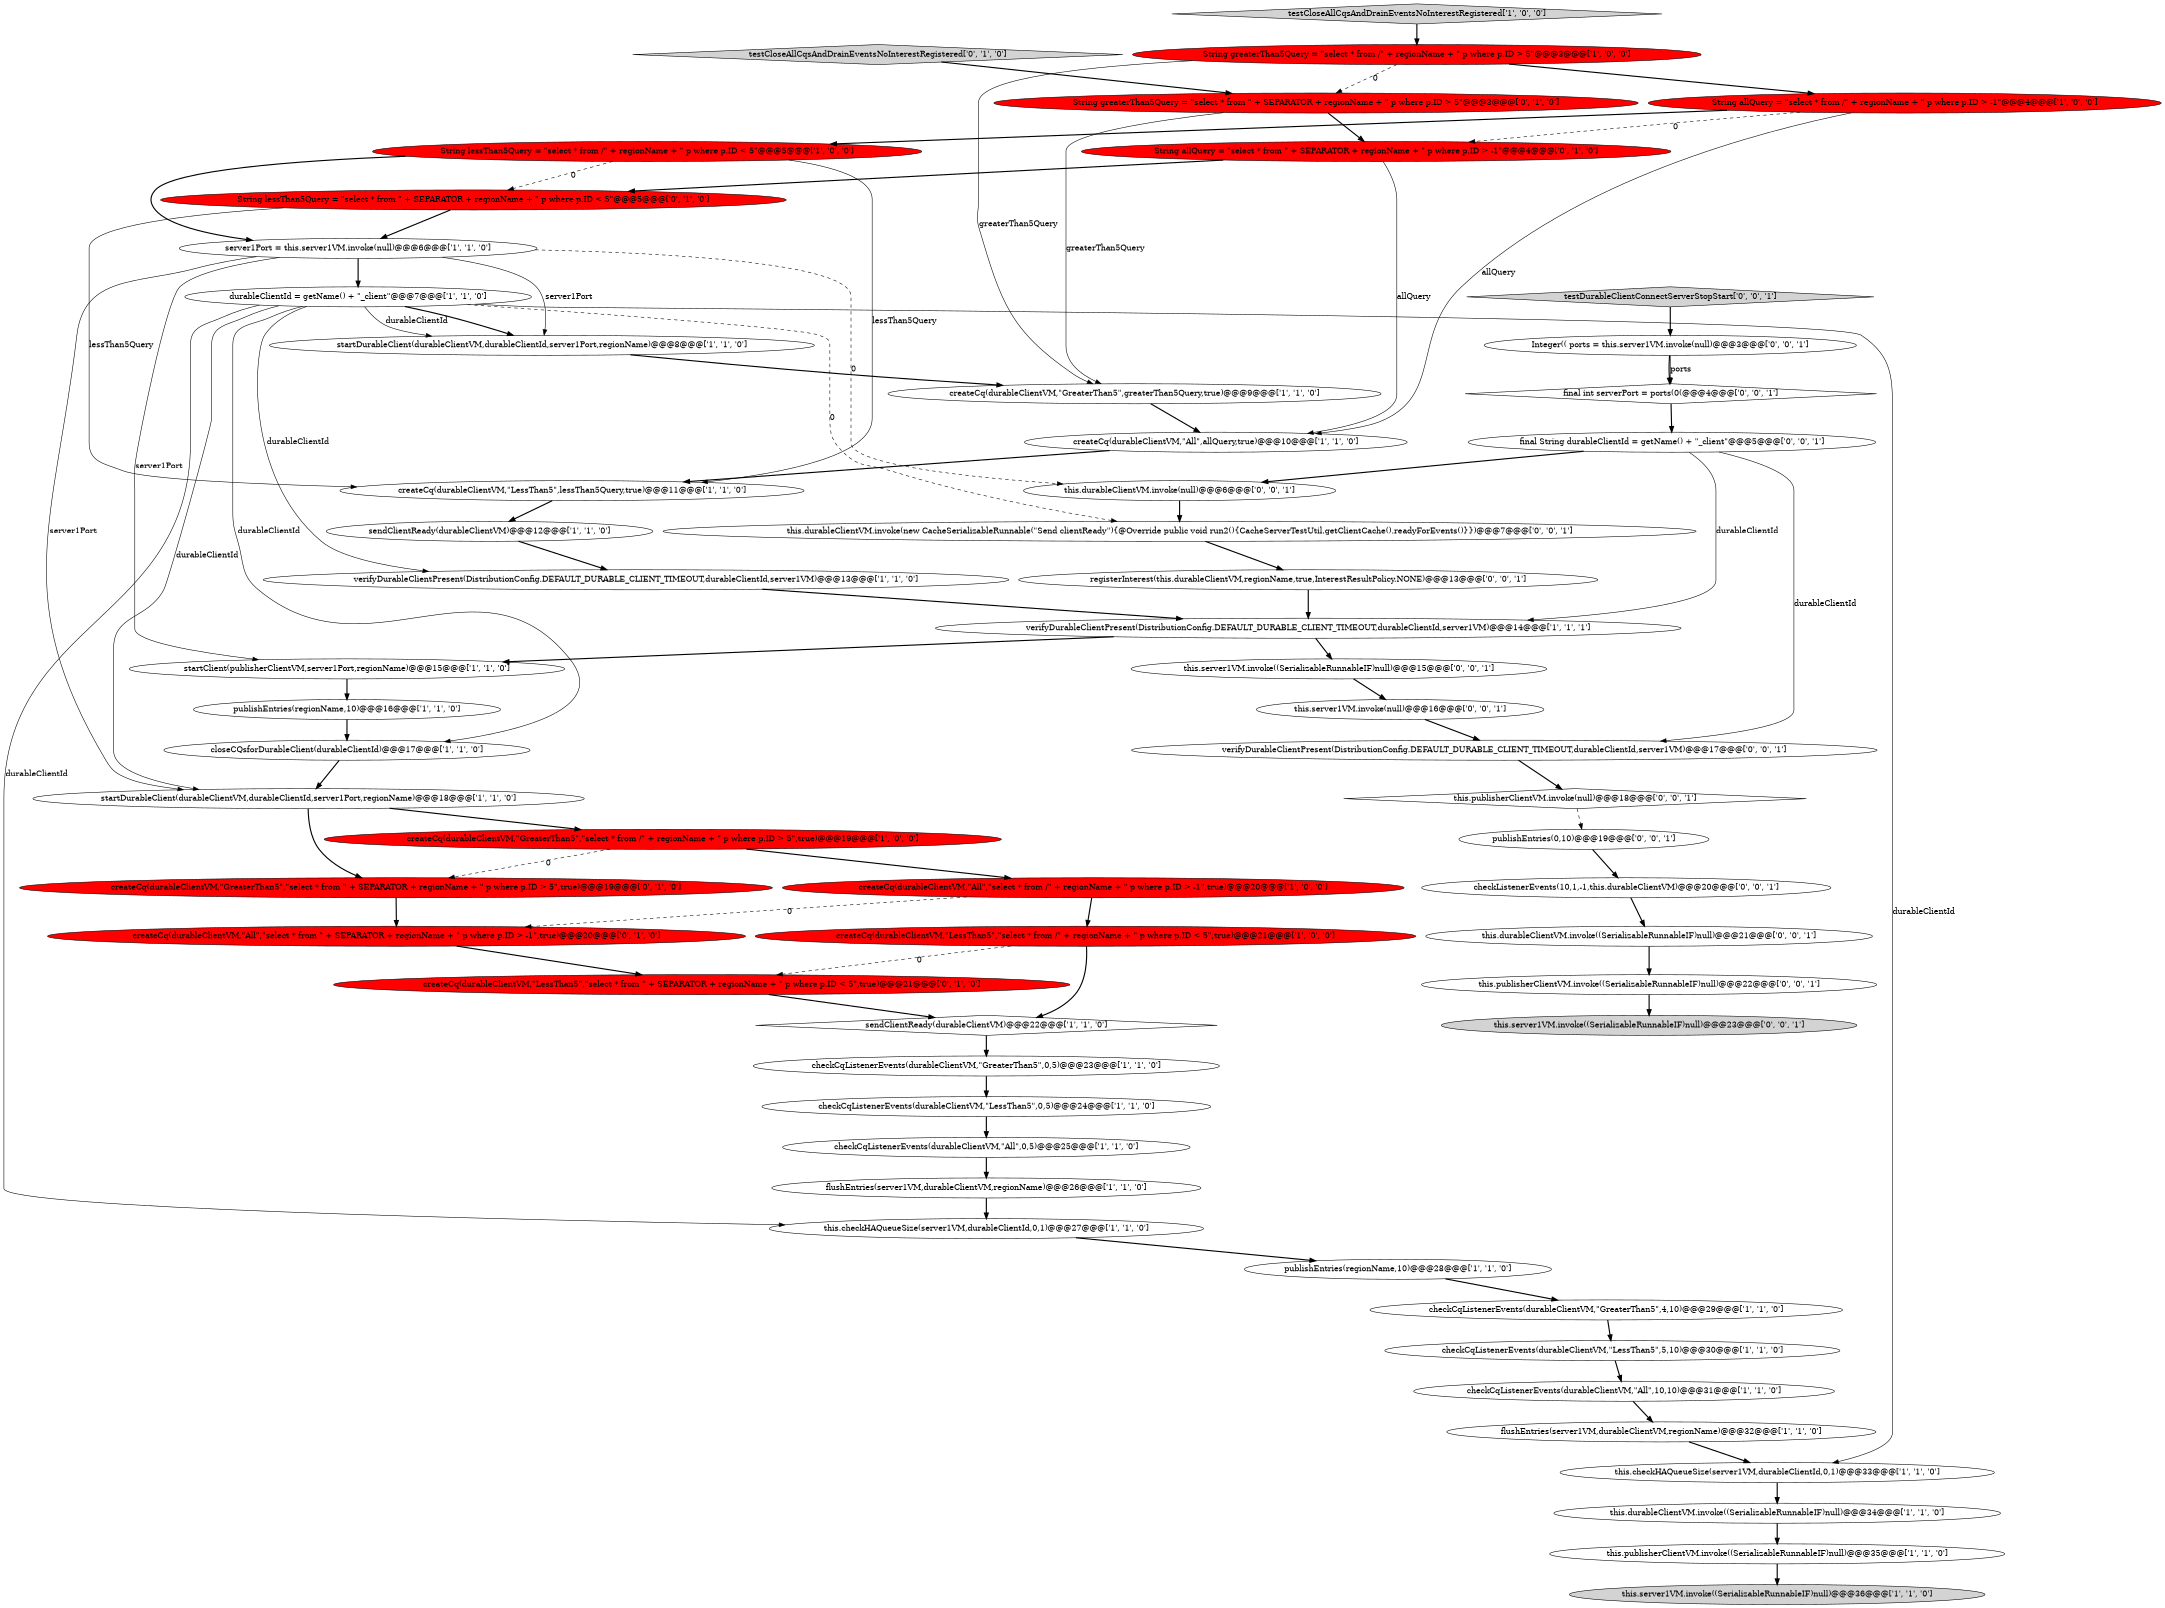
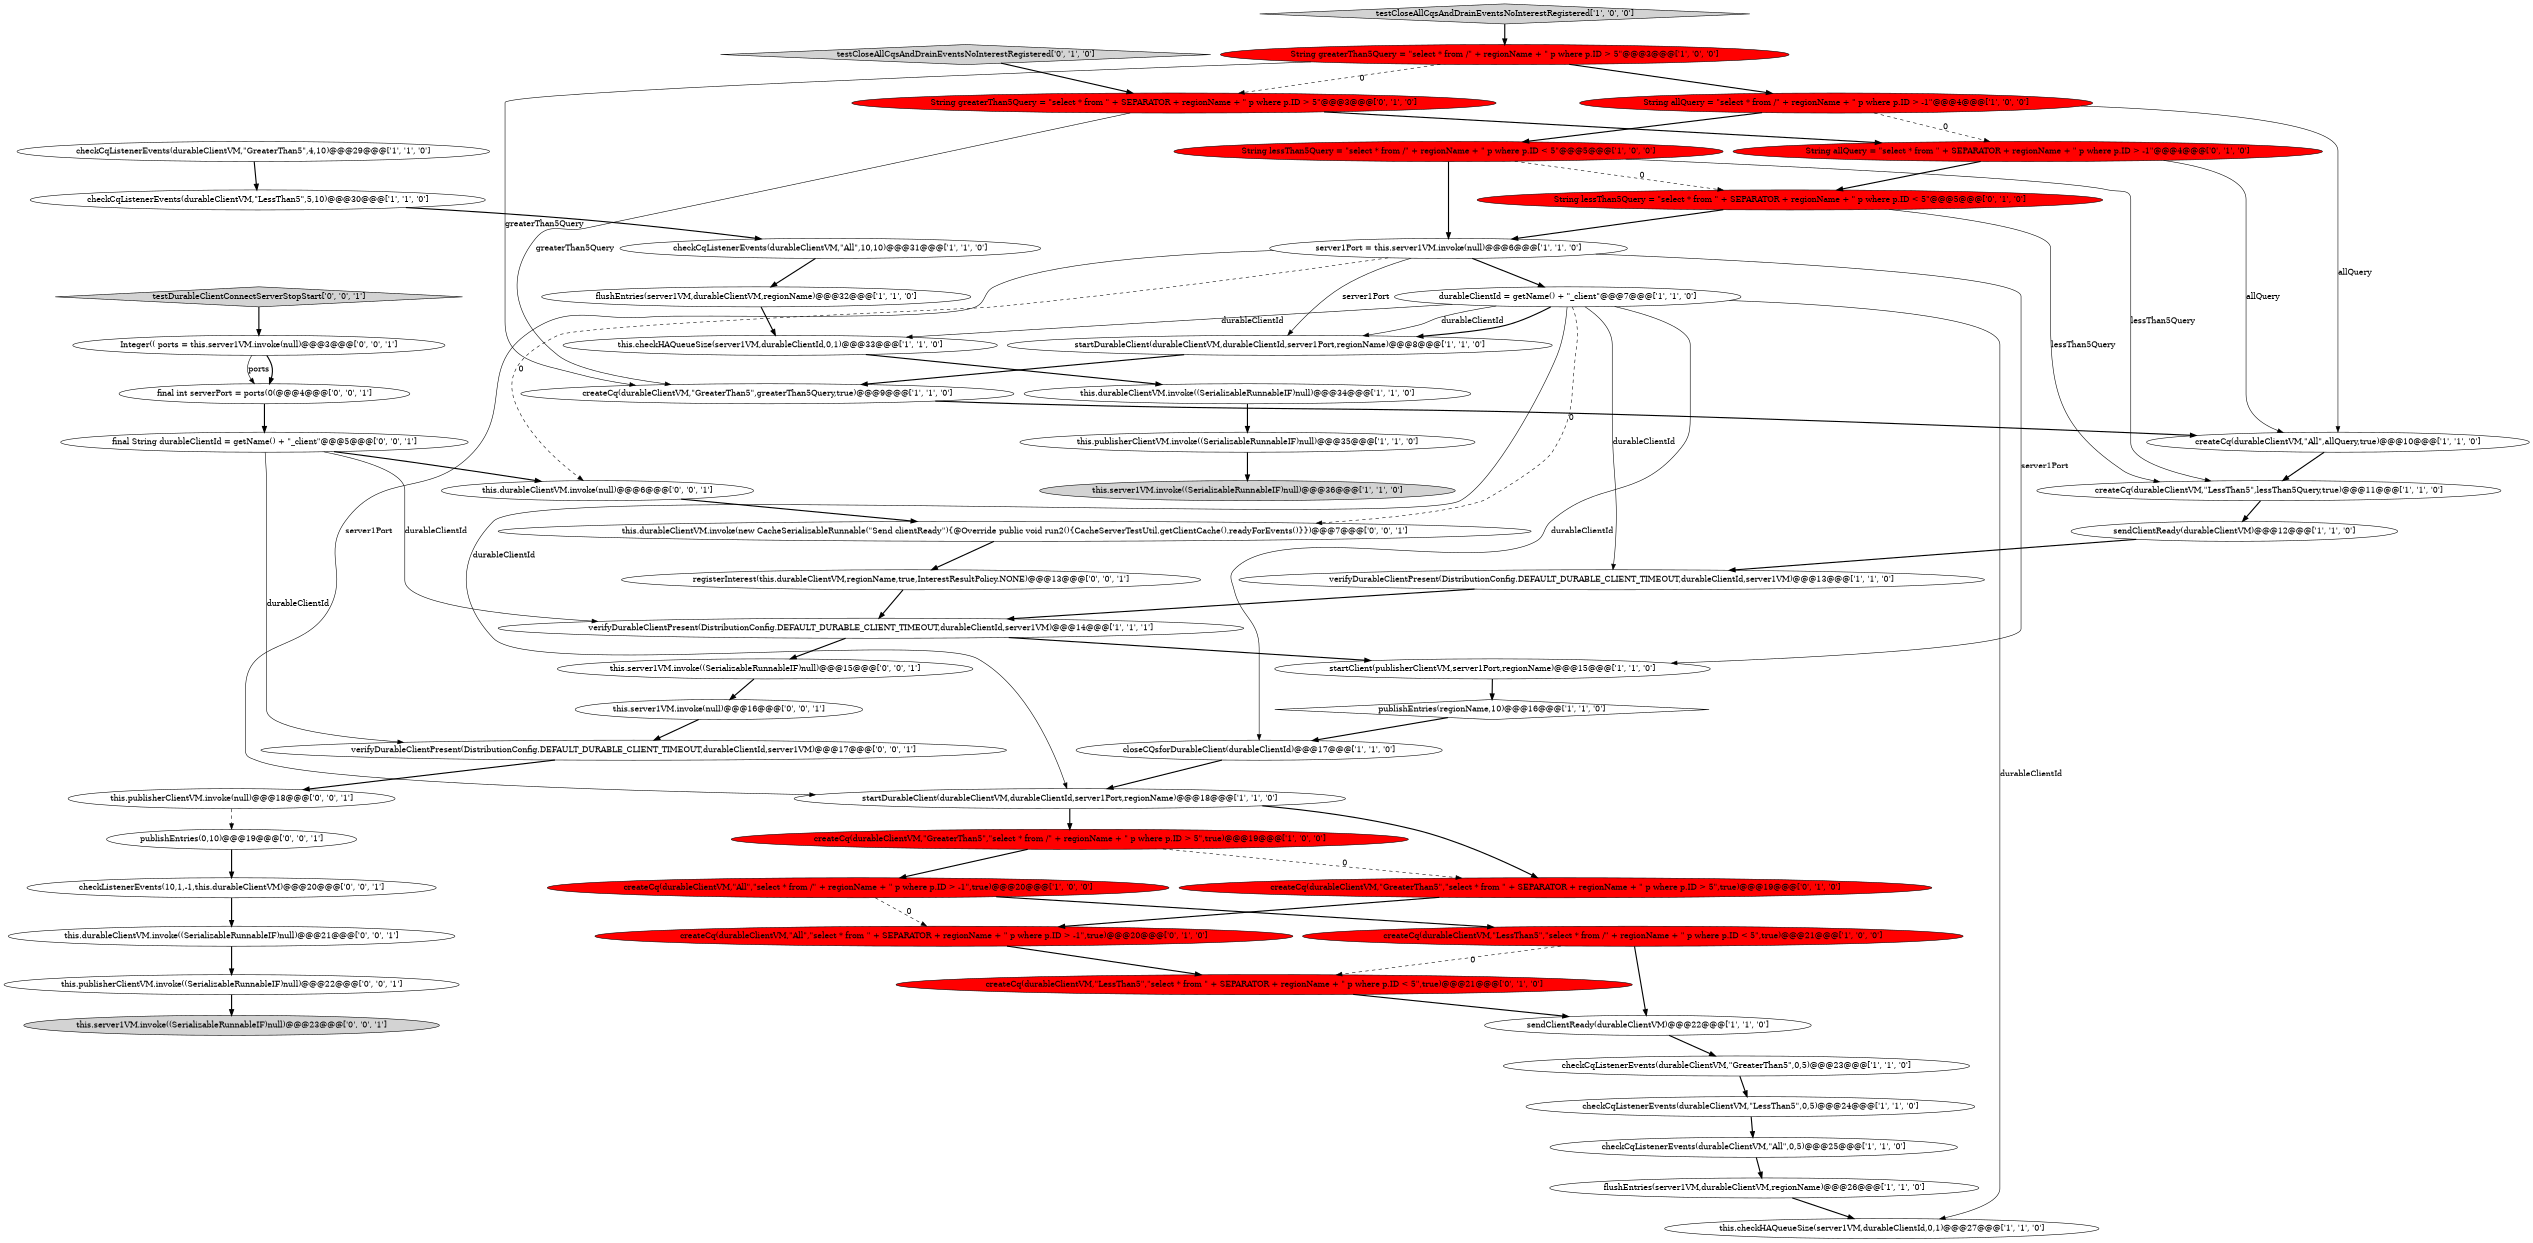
(1671, 394) -> (264, 394)
(347, 710) -> (1492, 710)
(1575, 799) -> (232, 799)
(986, 1025) -> (1648, 1025)
(1398, 1269) -> none
